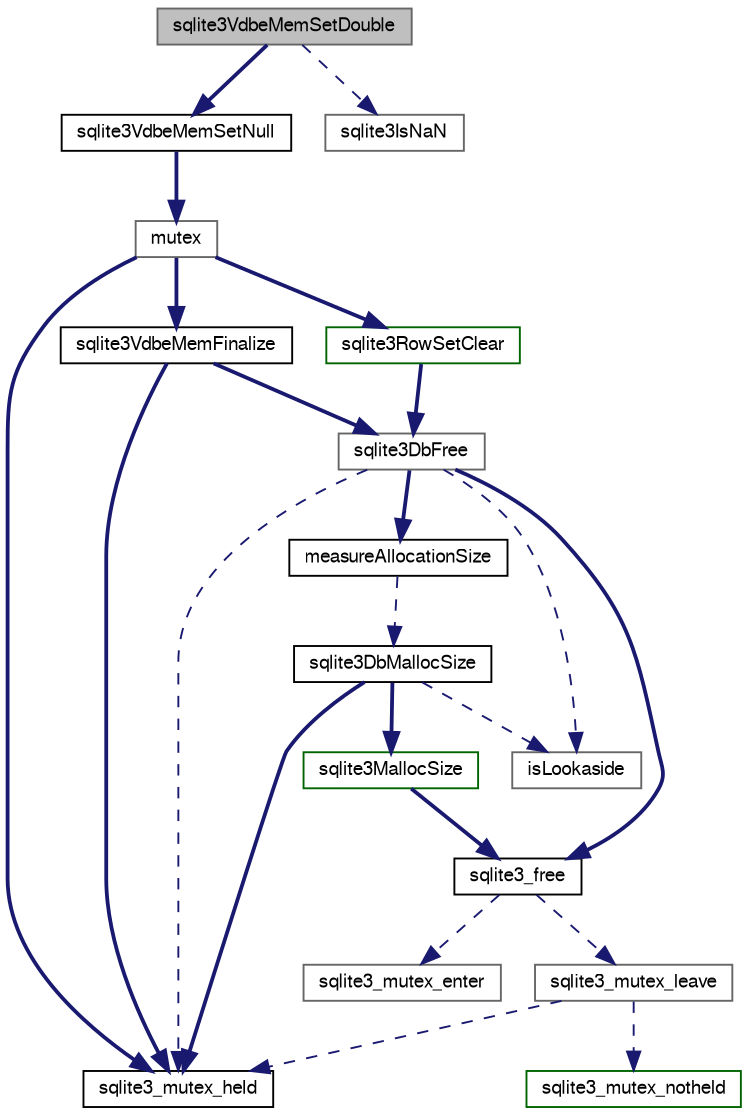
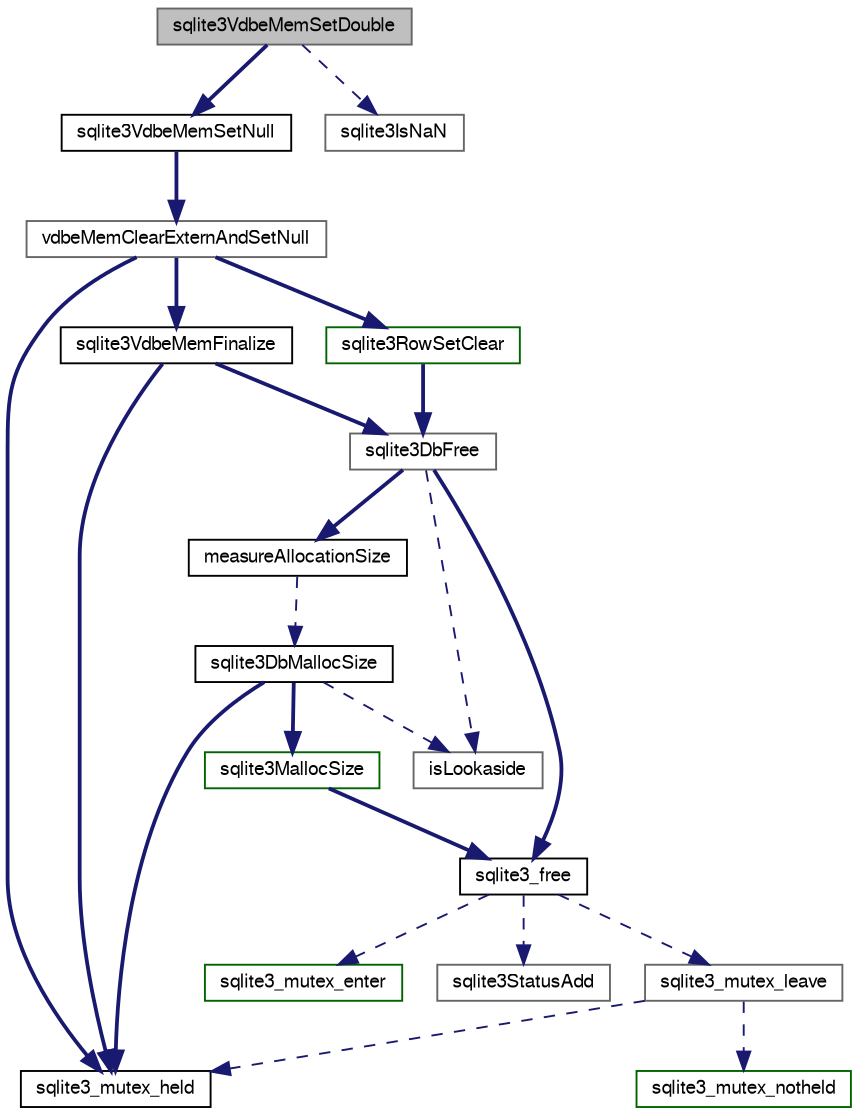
(176, 239) -> (176, 239)
(178, 715) -> none
(402, 983) -> (304, 983)
none -> (524, 983)
